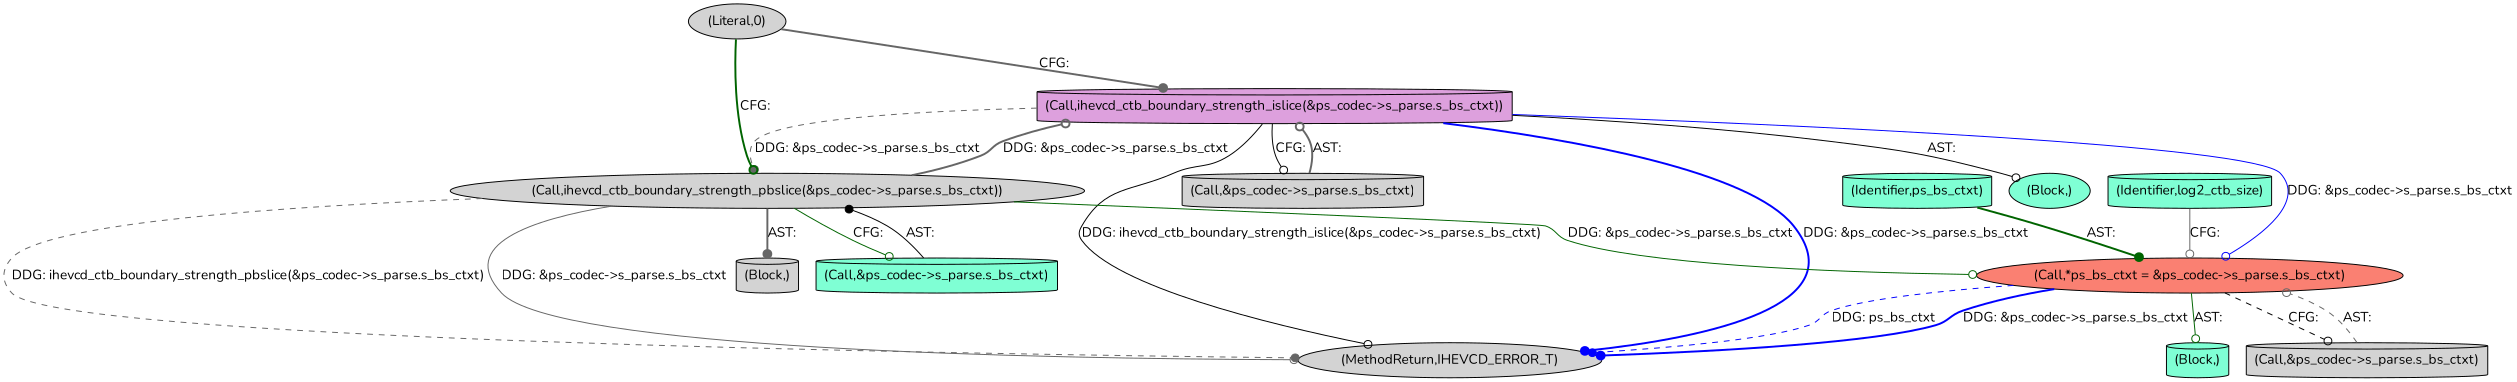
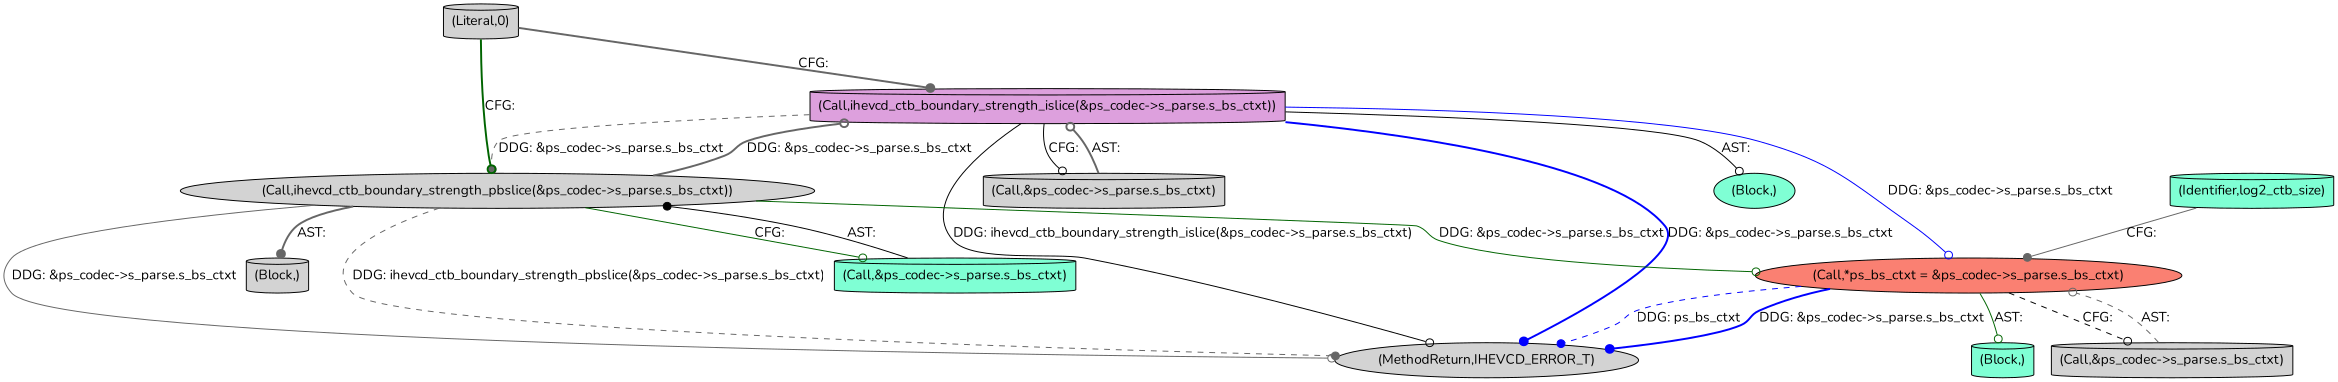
(737, 21) -> (481, 21)
(1917, 191) -> none
(2190, 229) -> (2114, 232)
